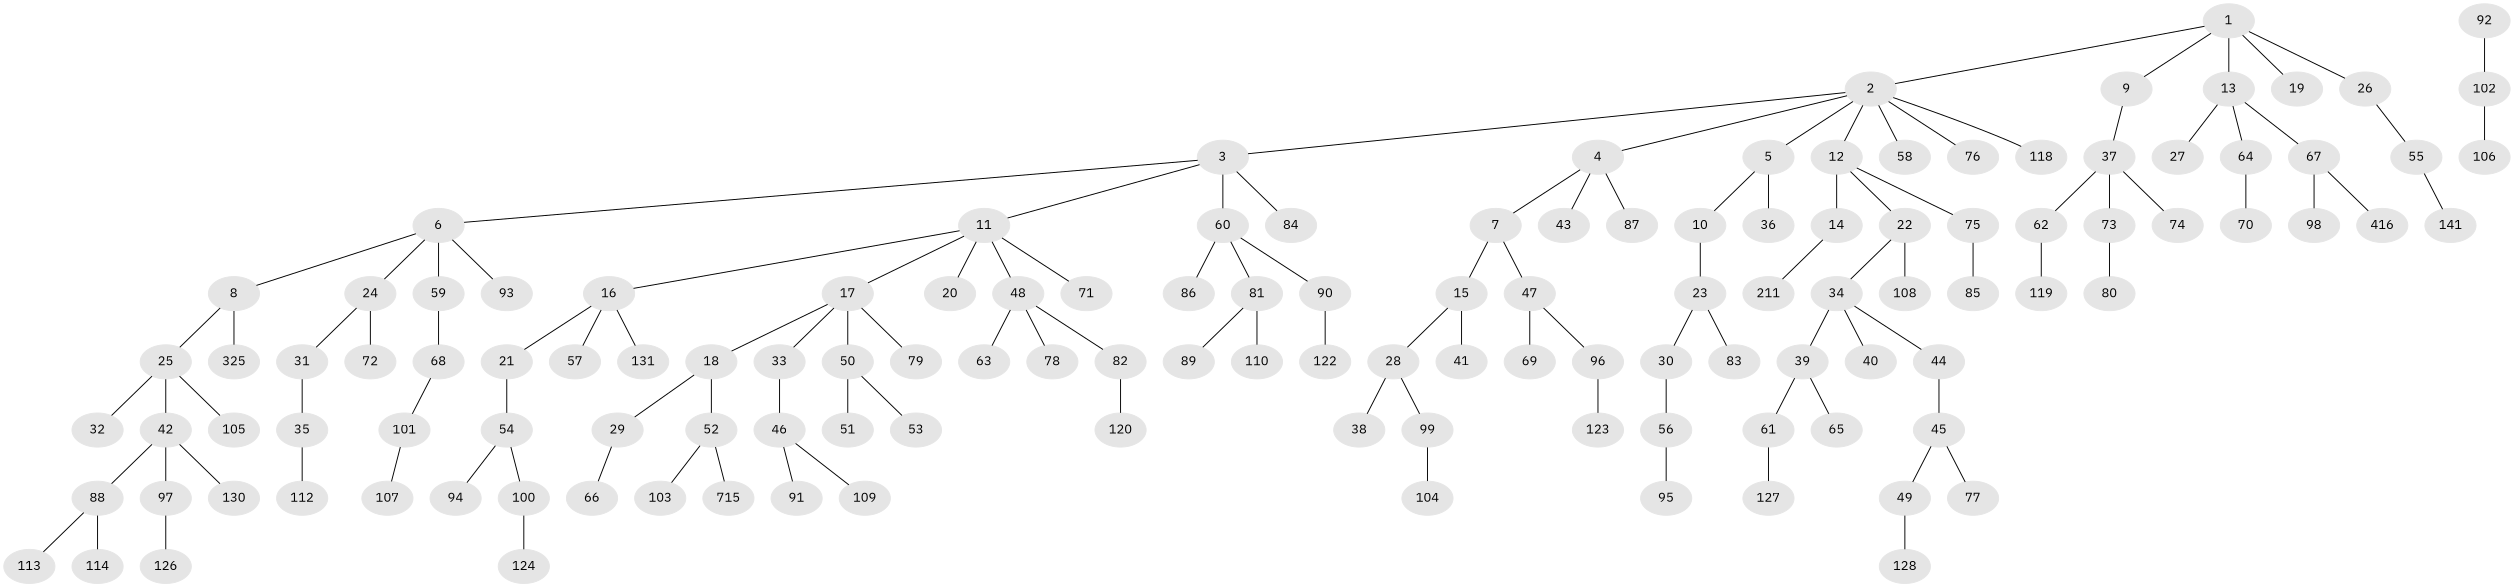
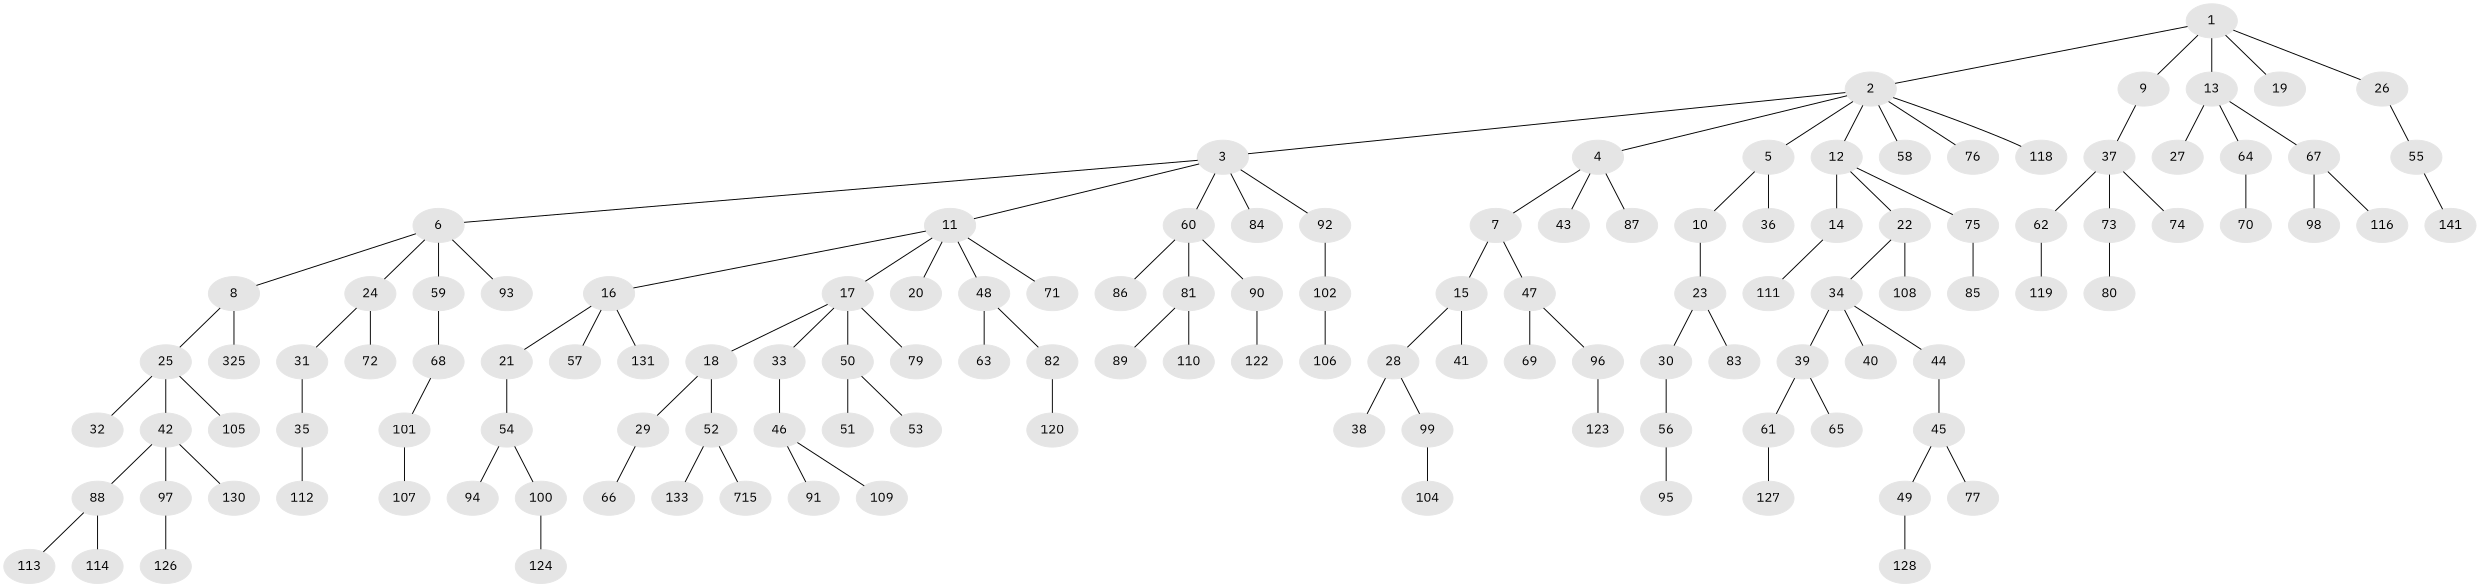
none -> (1274, 191)
(2382, 225) -> (2382, 225)
(1768, 294) -> (1768, 294)
(1052, 362) -> none
(660, 498) -> (677, 498)
